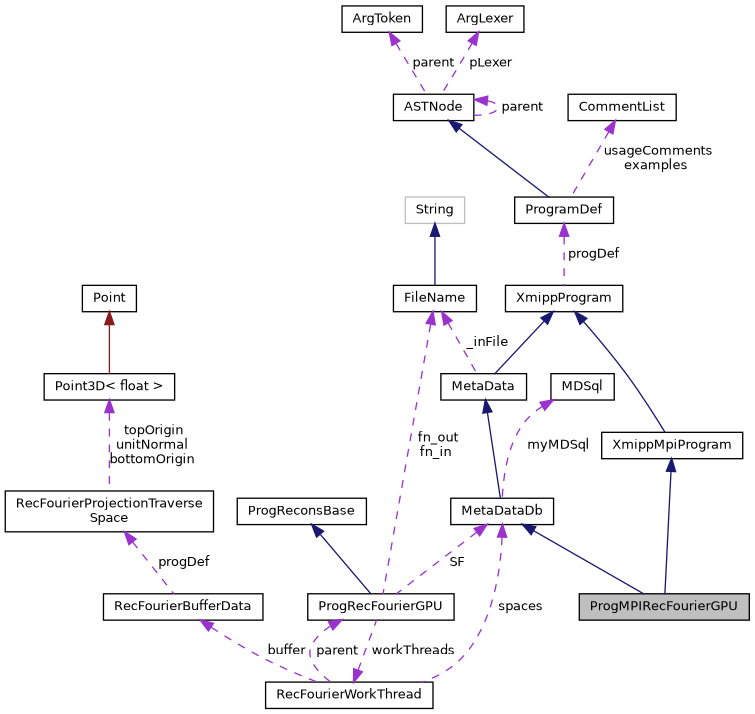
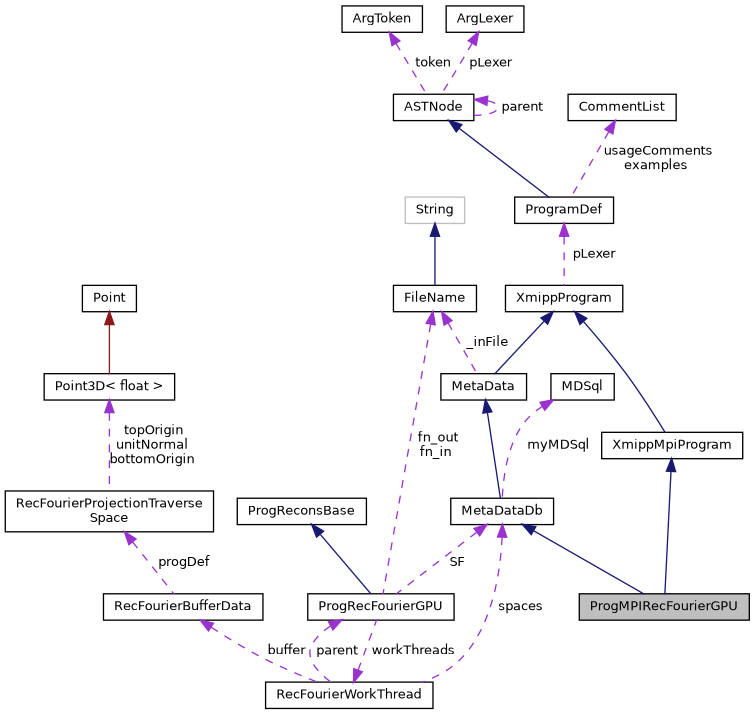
(432, 63) -> (432, 63)
(592, 254) -> (592, 254)
